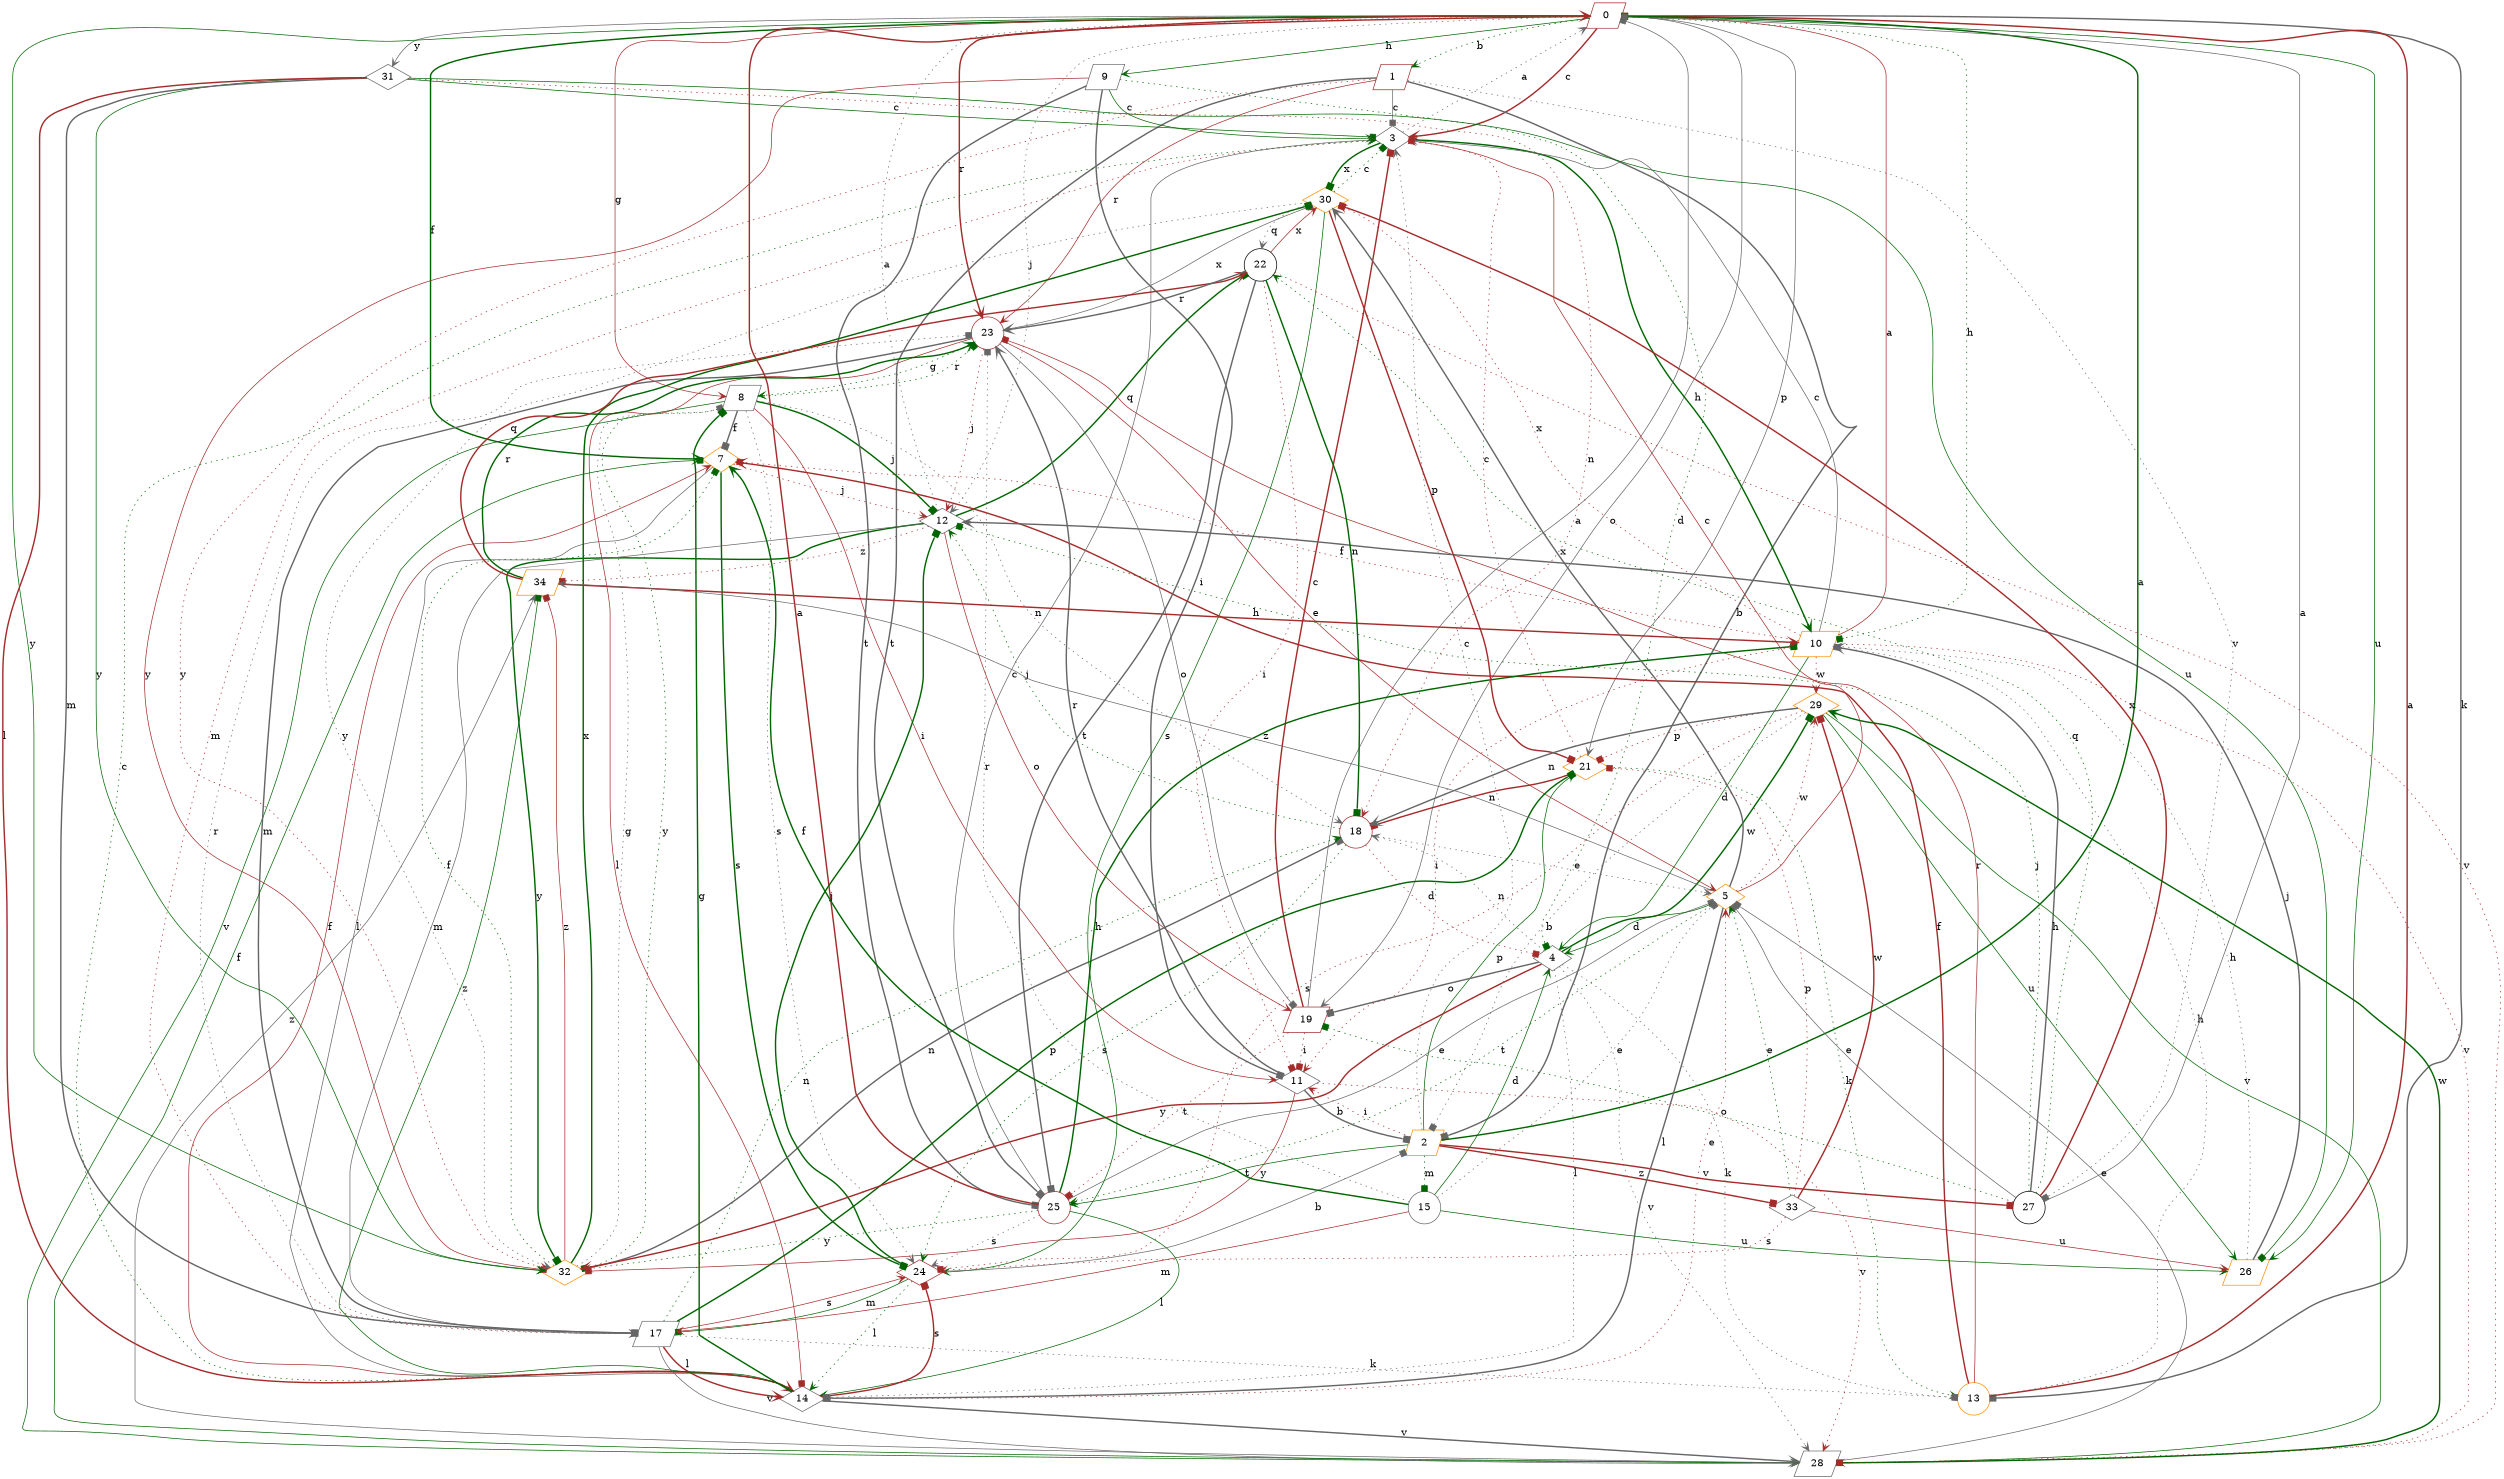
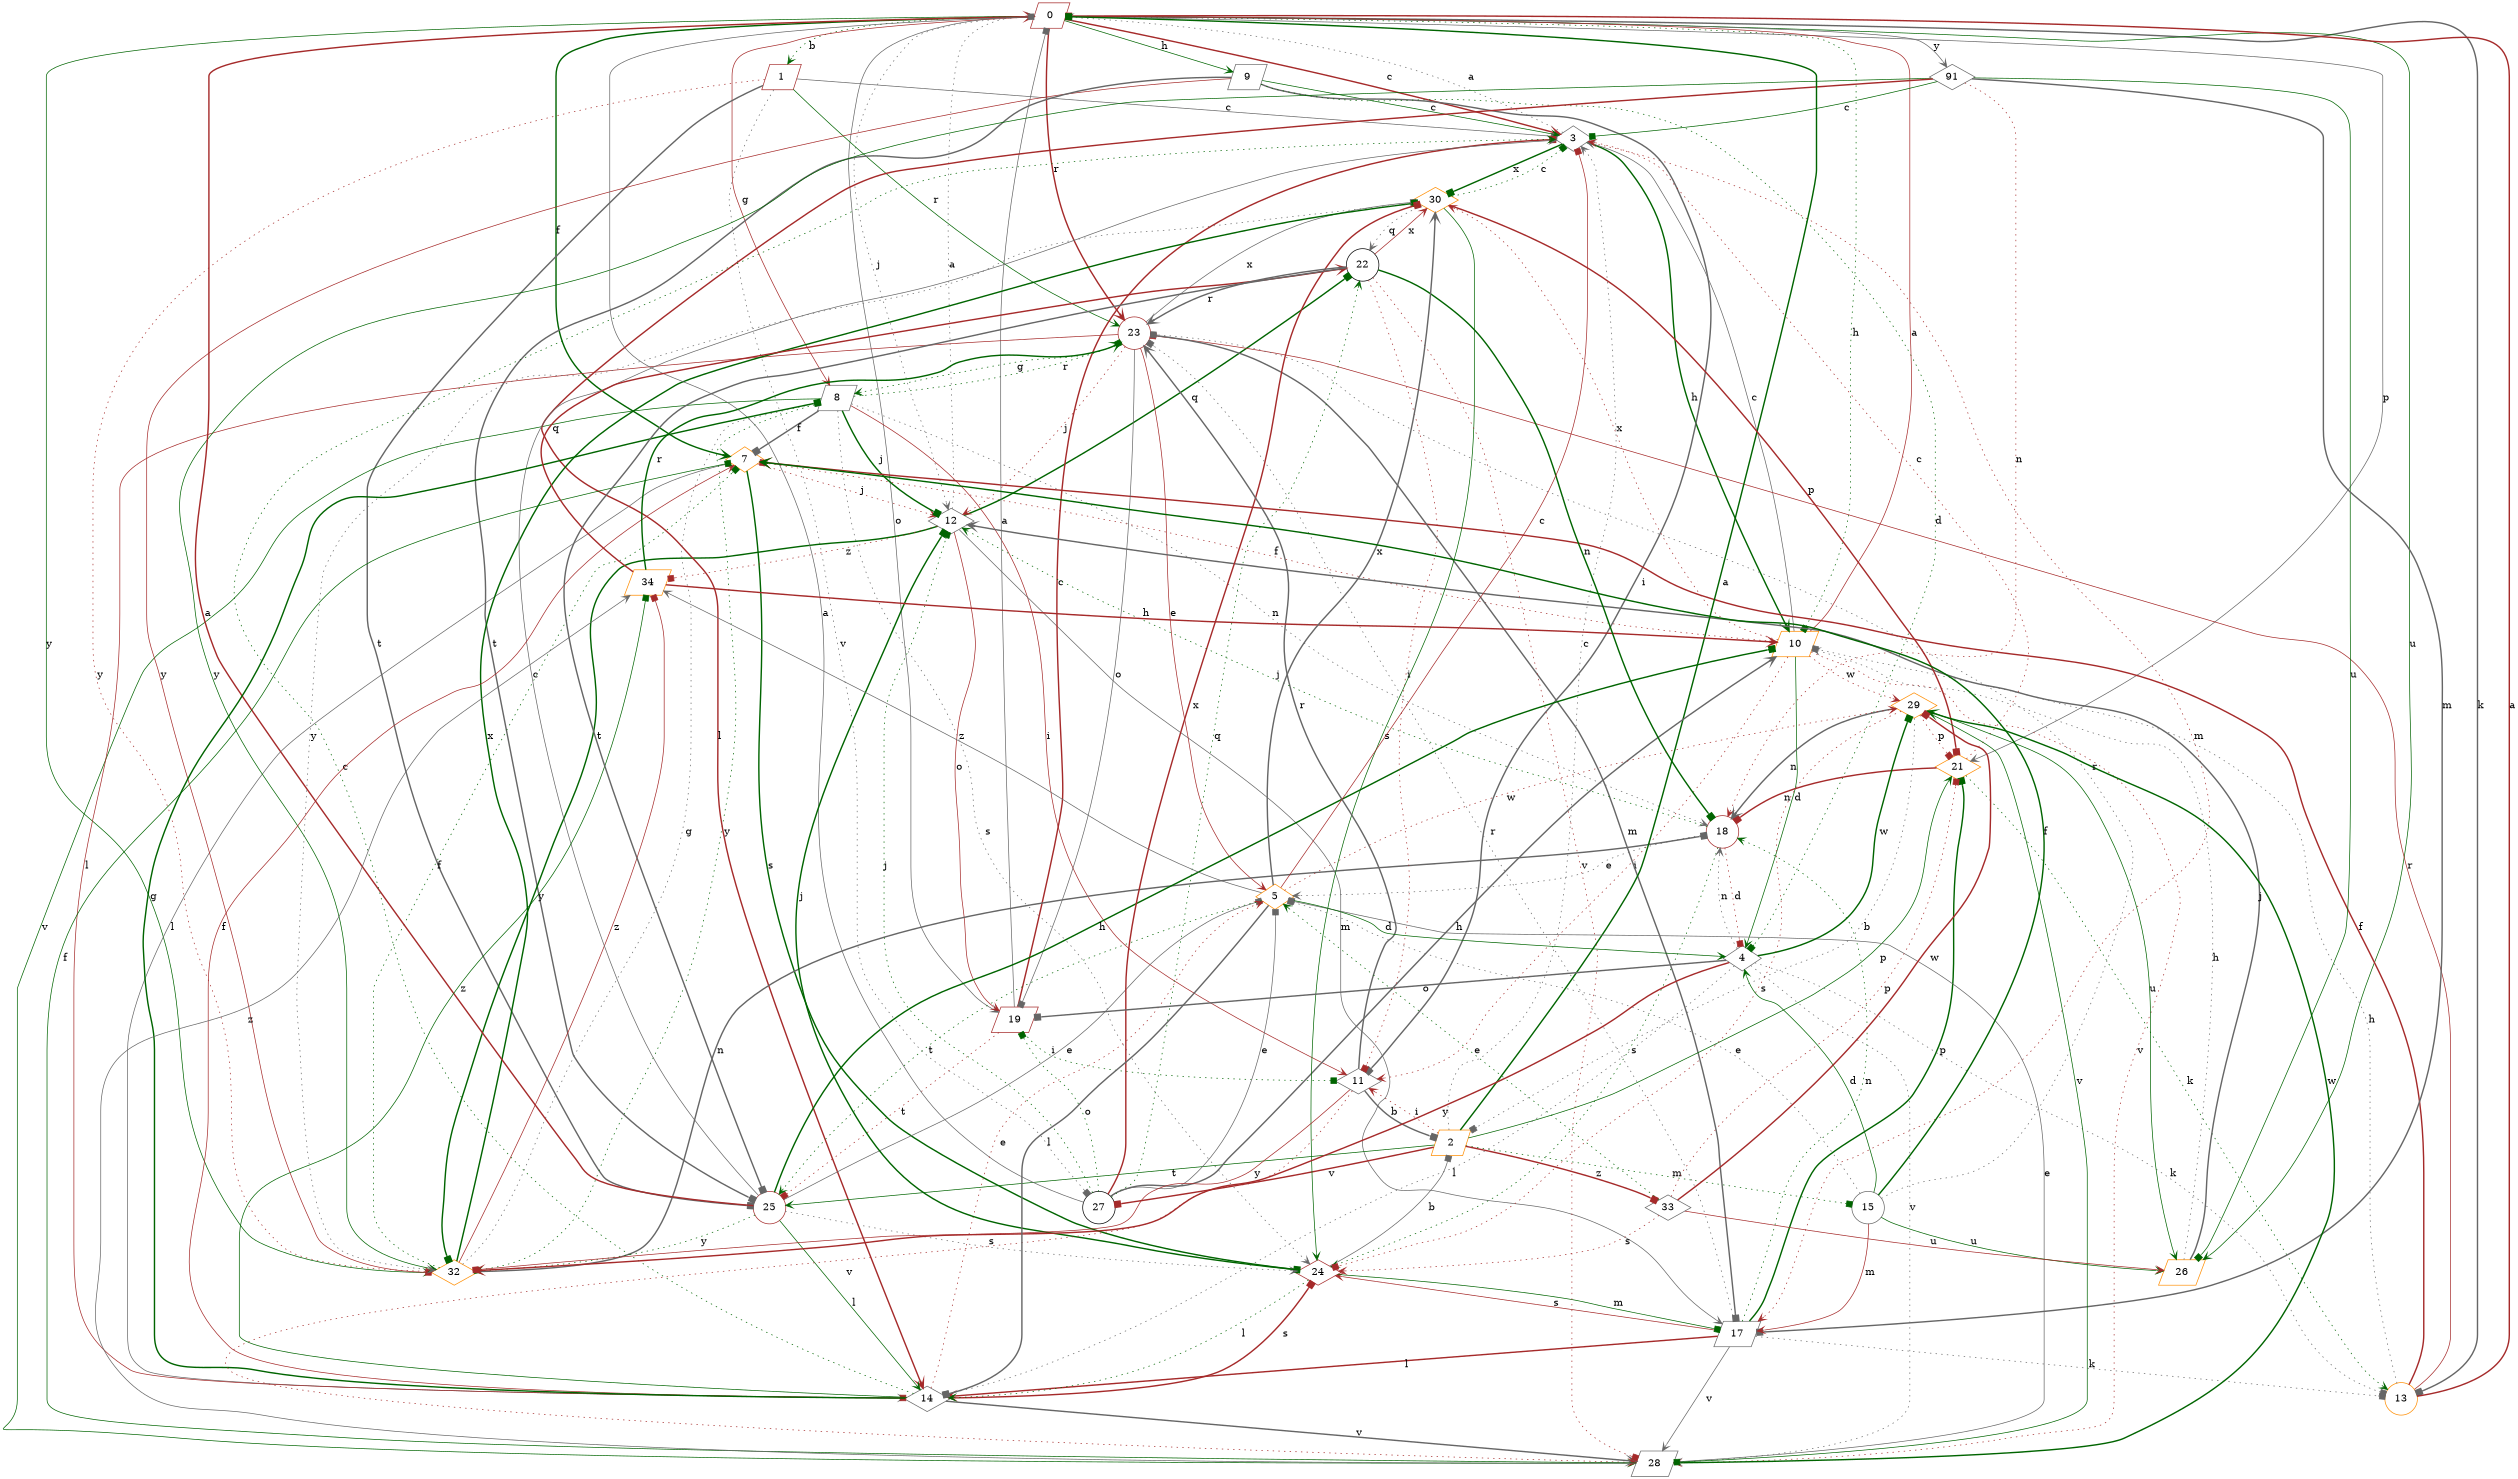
(388, 77) -> (1952, 77)
(1160, 152) -> (944, 220)
(1788, 523) -> none
(1302, 1047) -> (1171, 1076)
